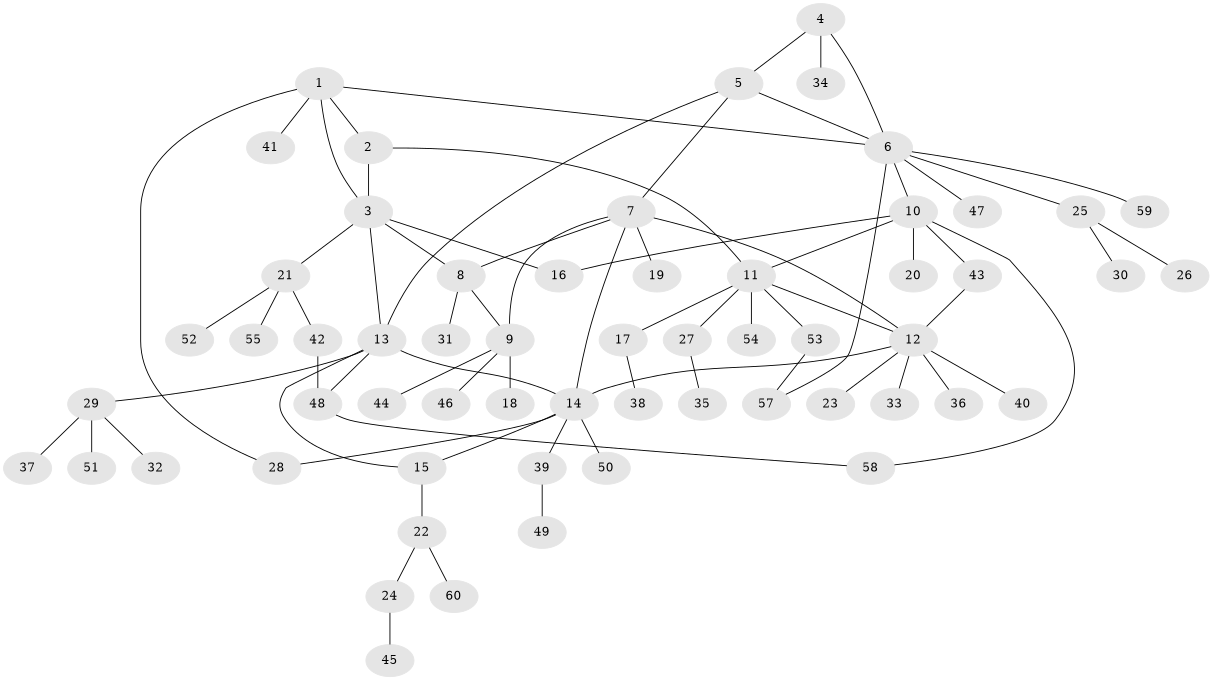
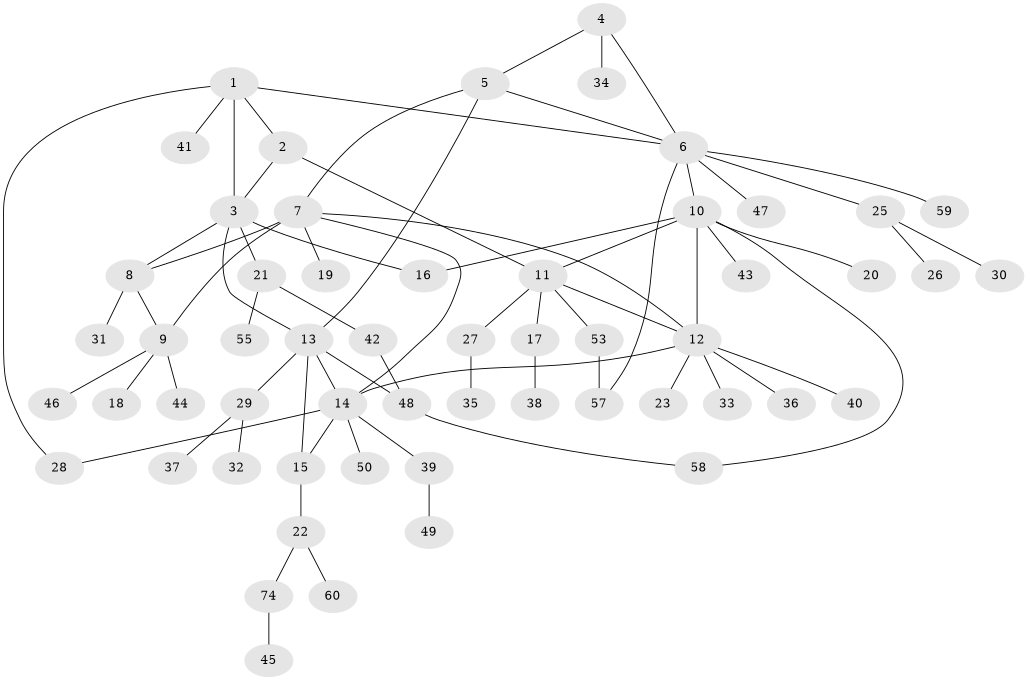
(946, 308) -> (697, 276)
(190, 340) -> none
(751, 340) -> none
(92, 468) -> none
(390, 596) -> (269, 596)
